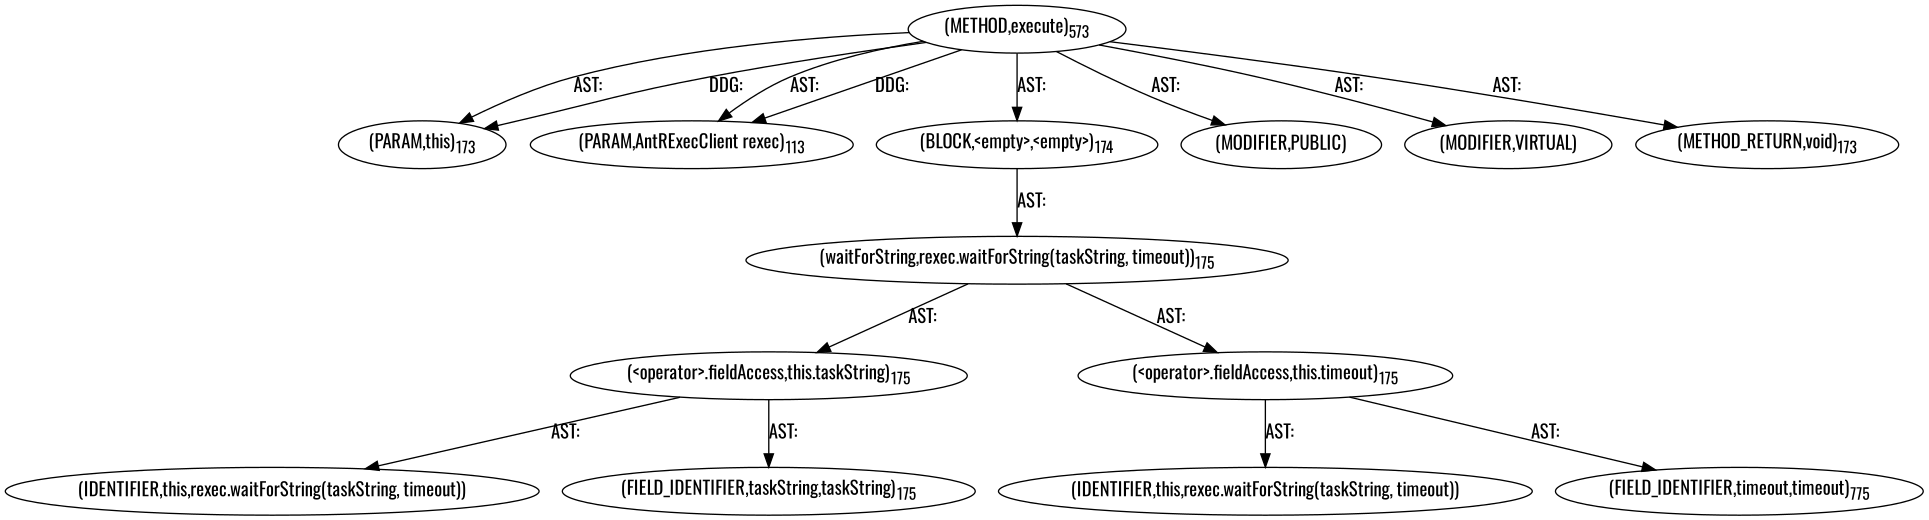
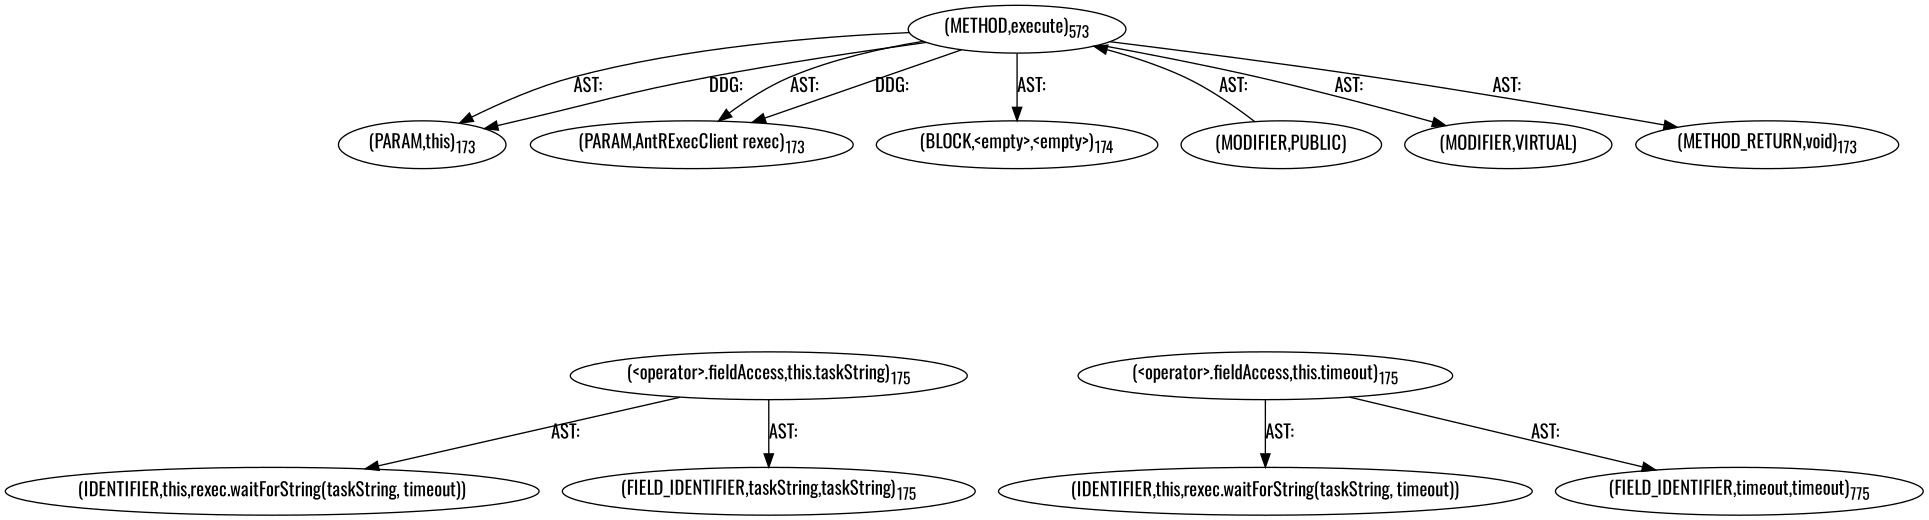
(1133, 89) -> (1185, 77)
(795, 143) -> (795, 143)
(1017, 260) -> none
